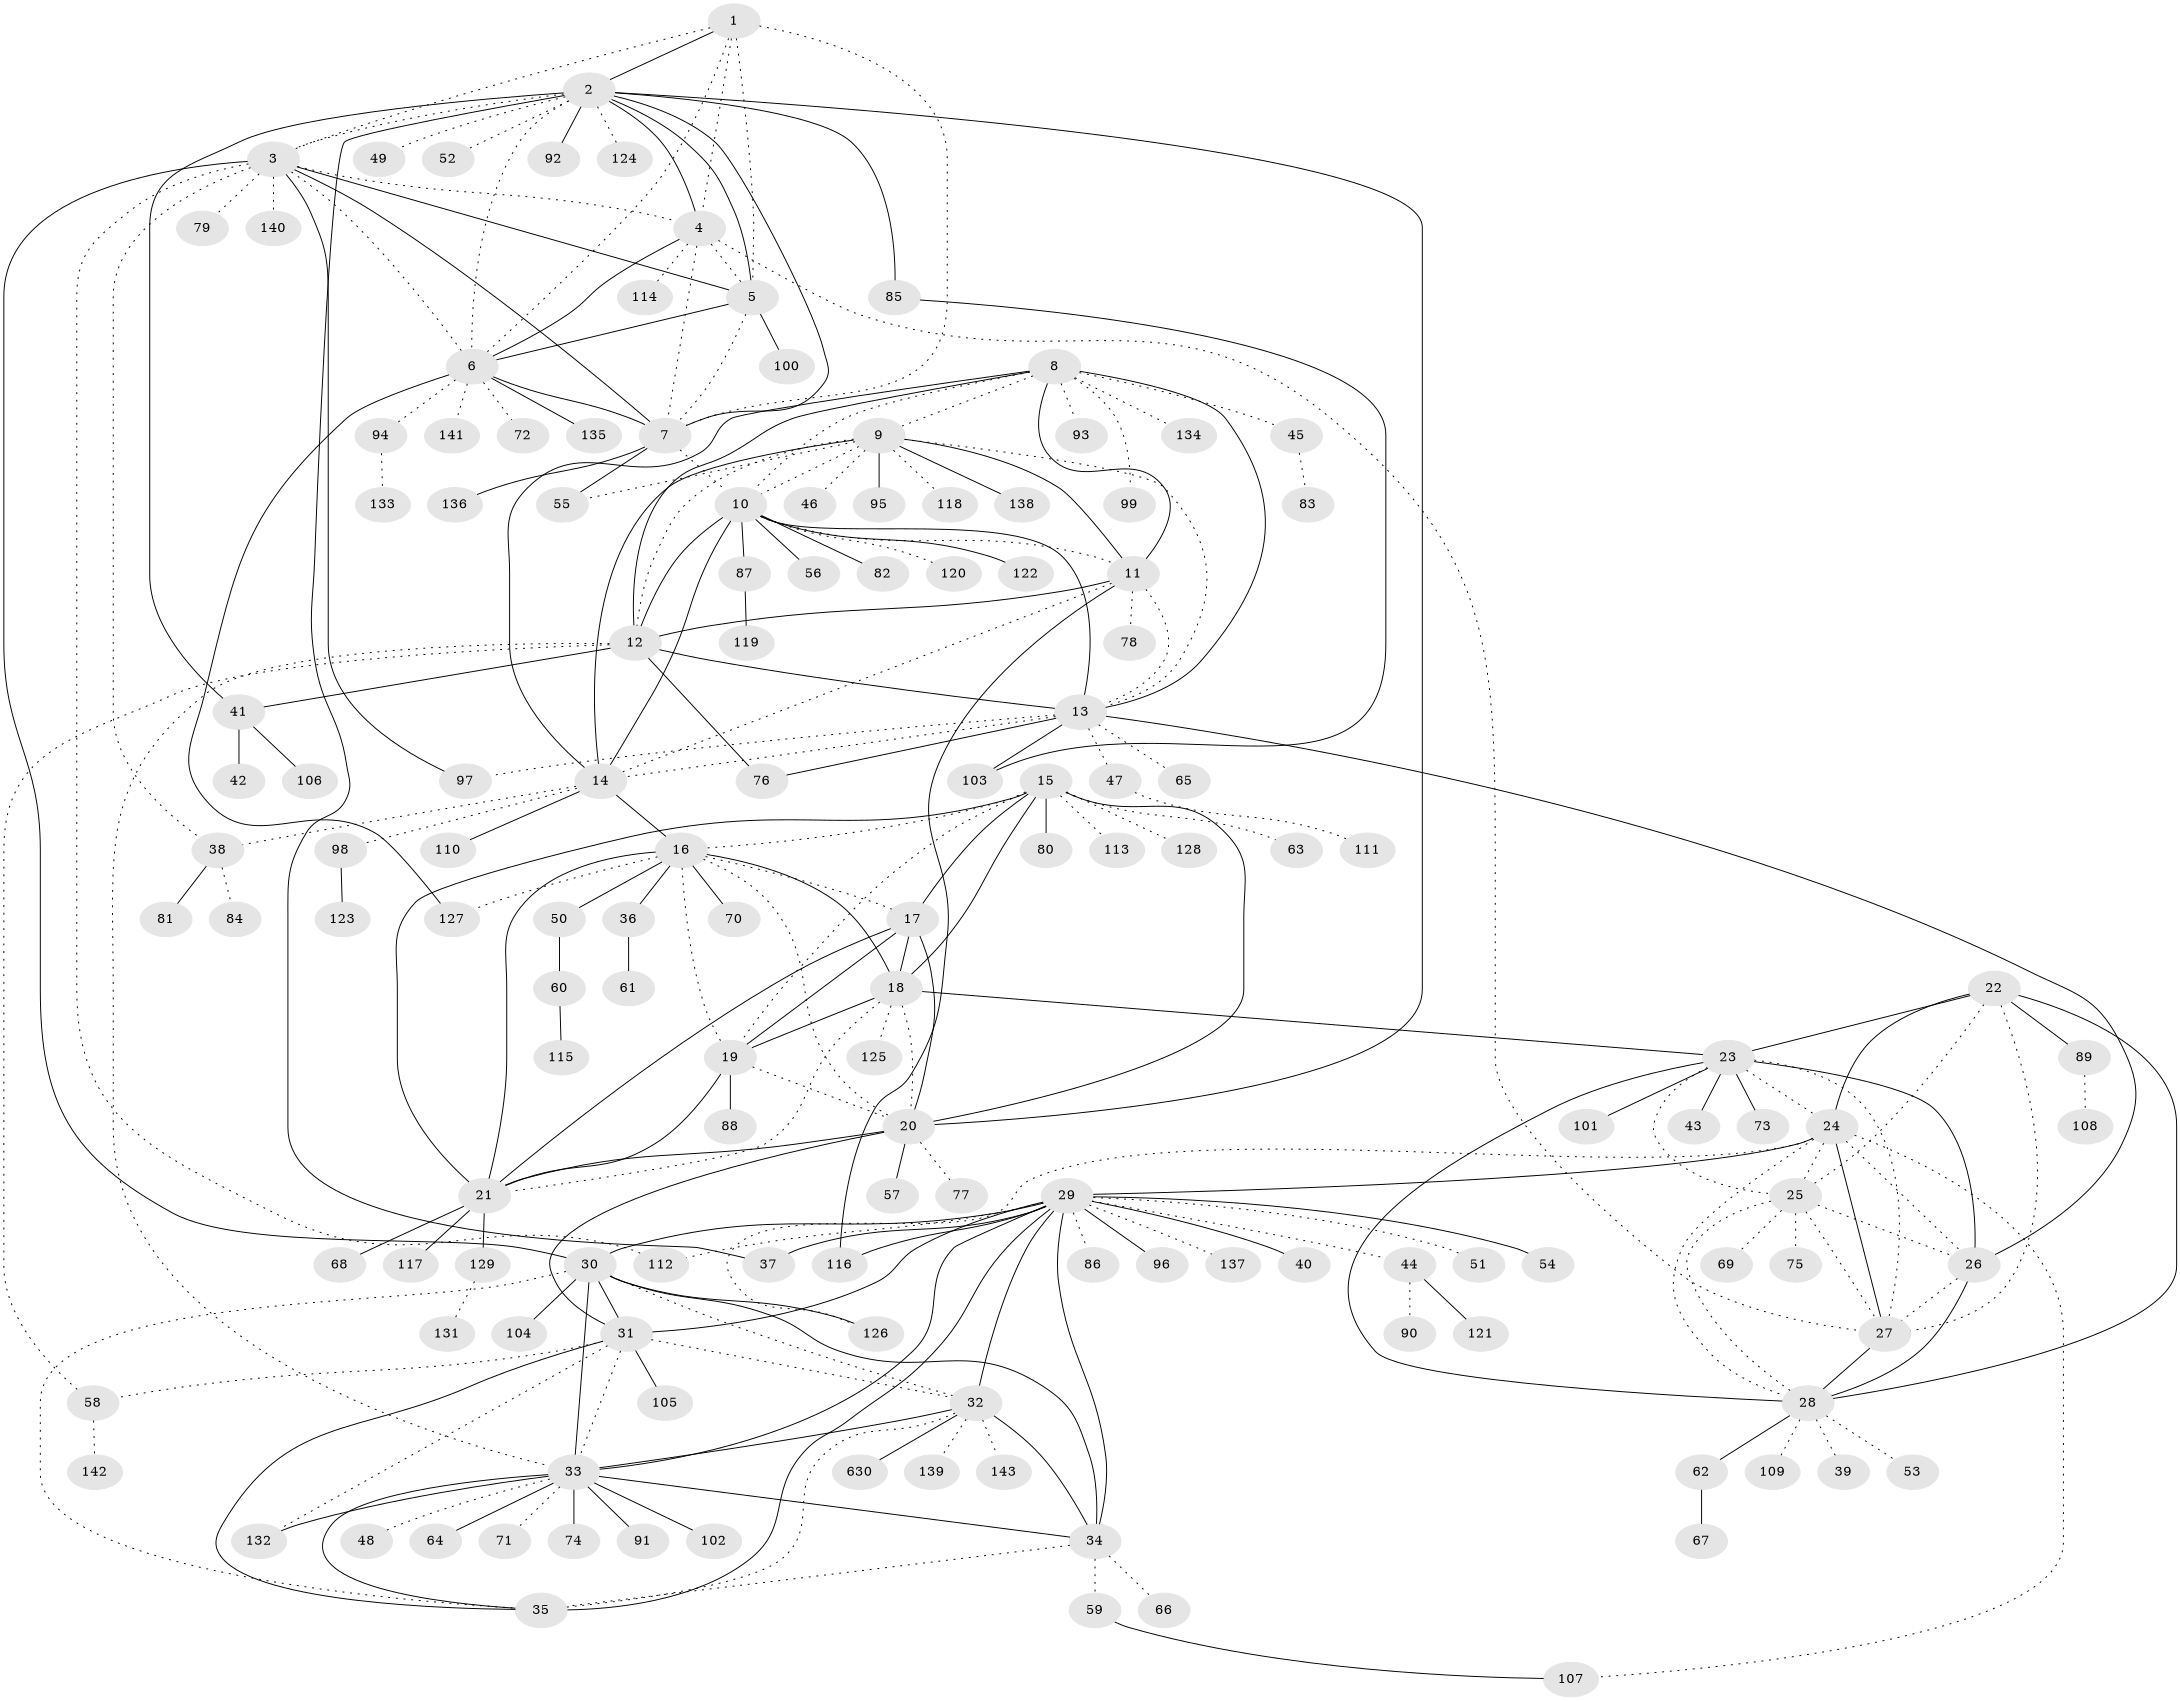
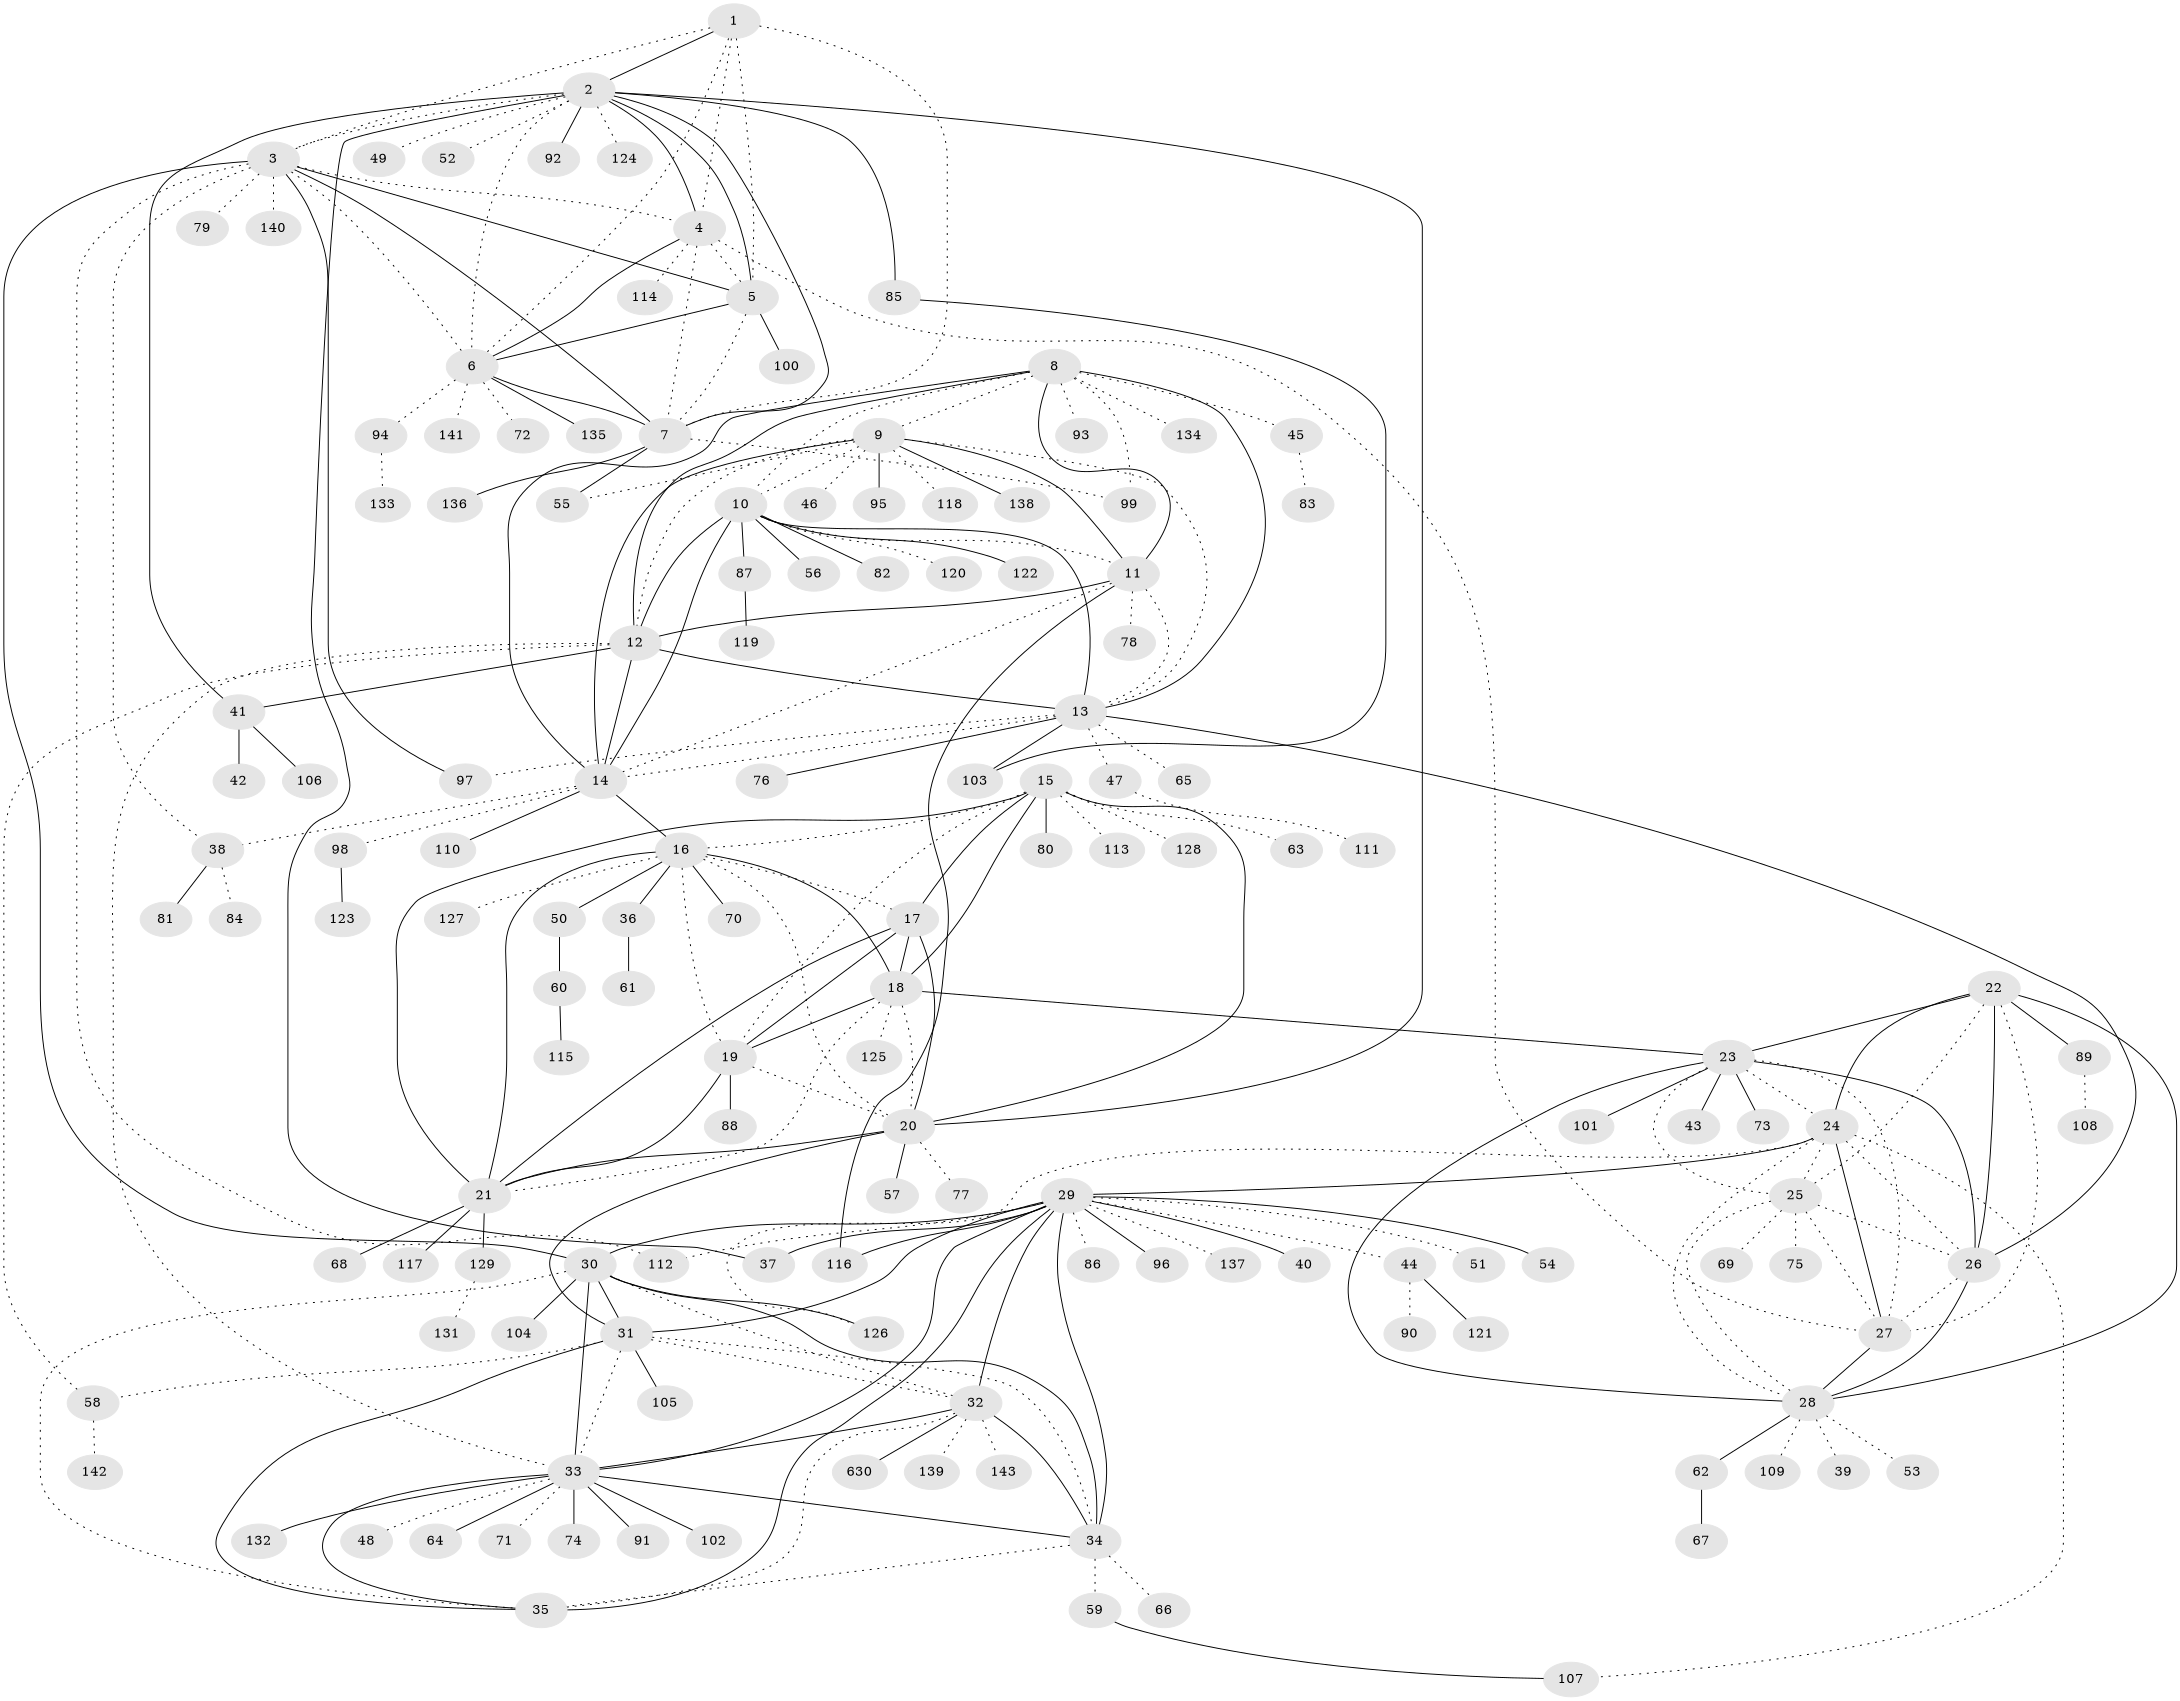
(694, 462) -> (888, 462)
(209, 674) -> none
(699, 712) -> (618, 712)
none -> (1992, 1127)
(435, 1442) -> (927, 1368)
